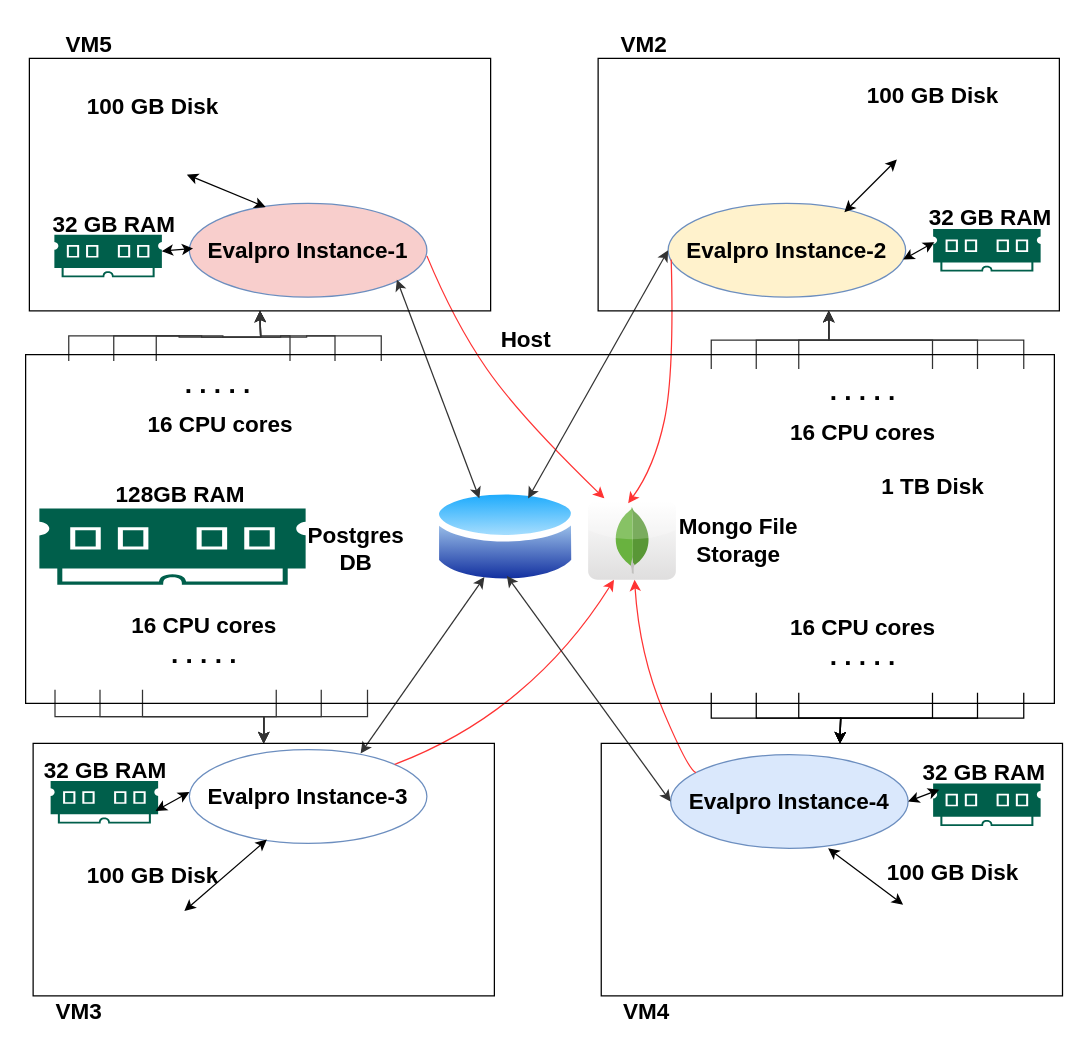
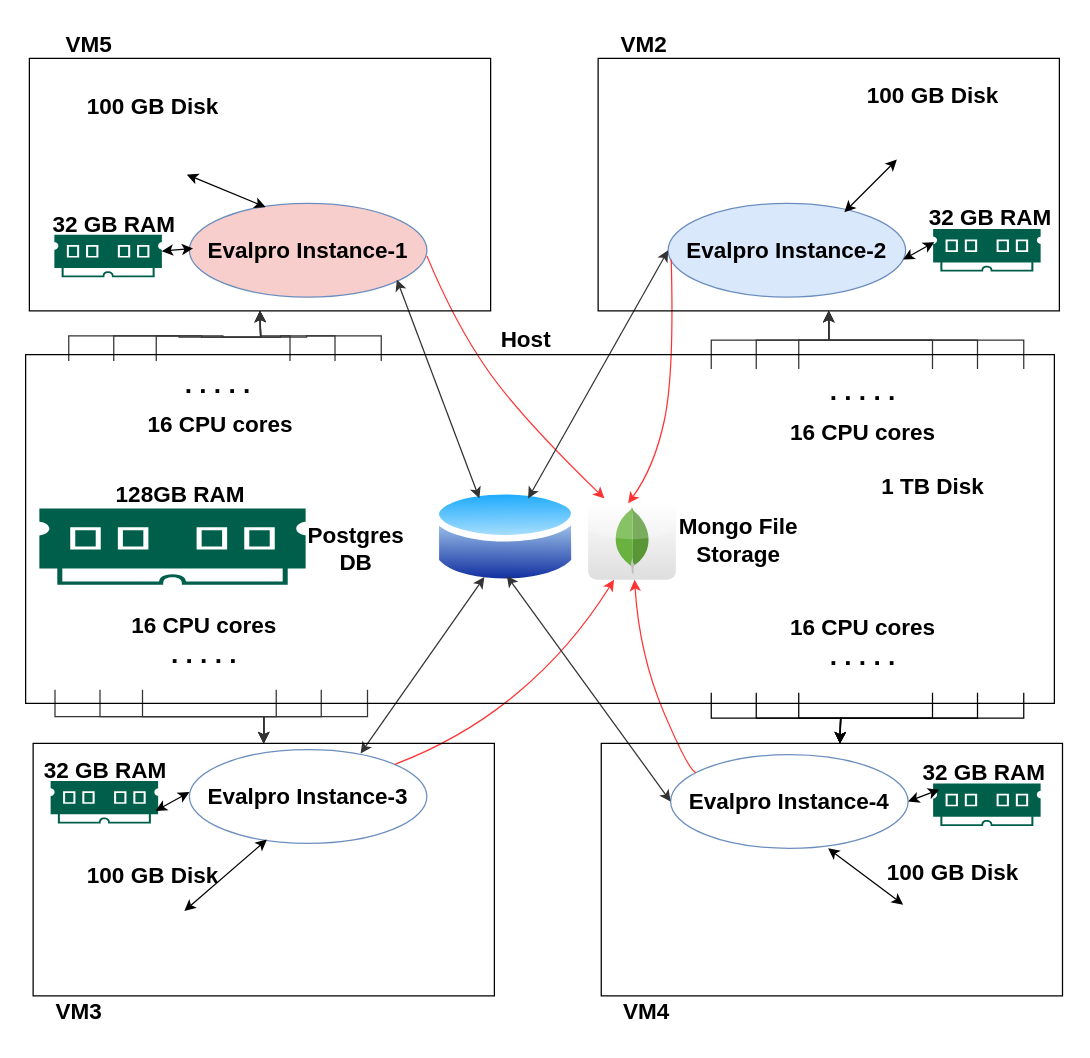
(787, 250) -> (787, 250)
(789, 801) -> (789, 801)
